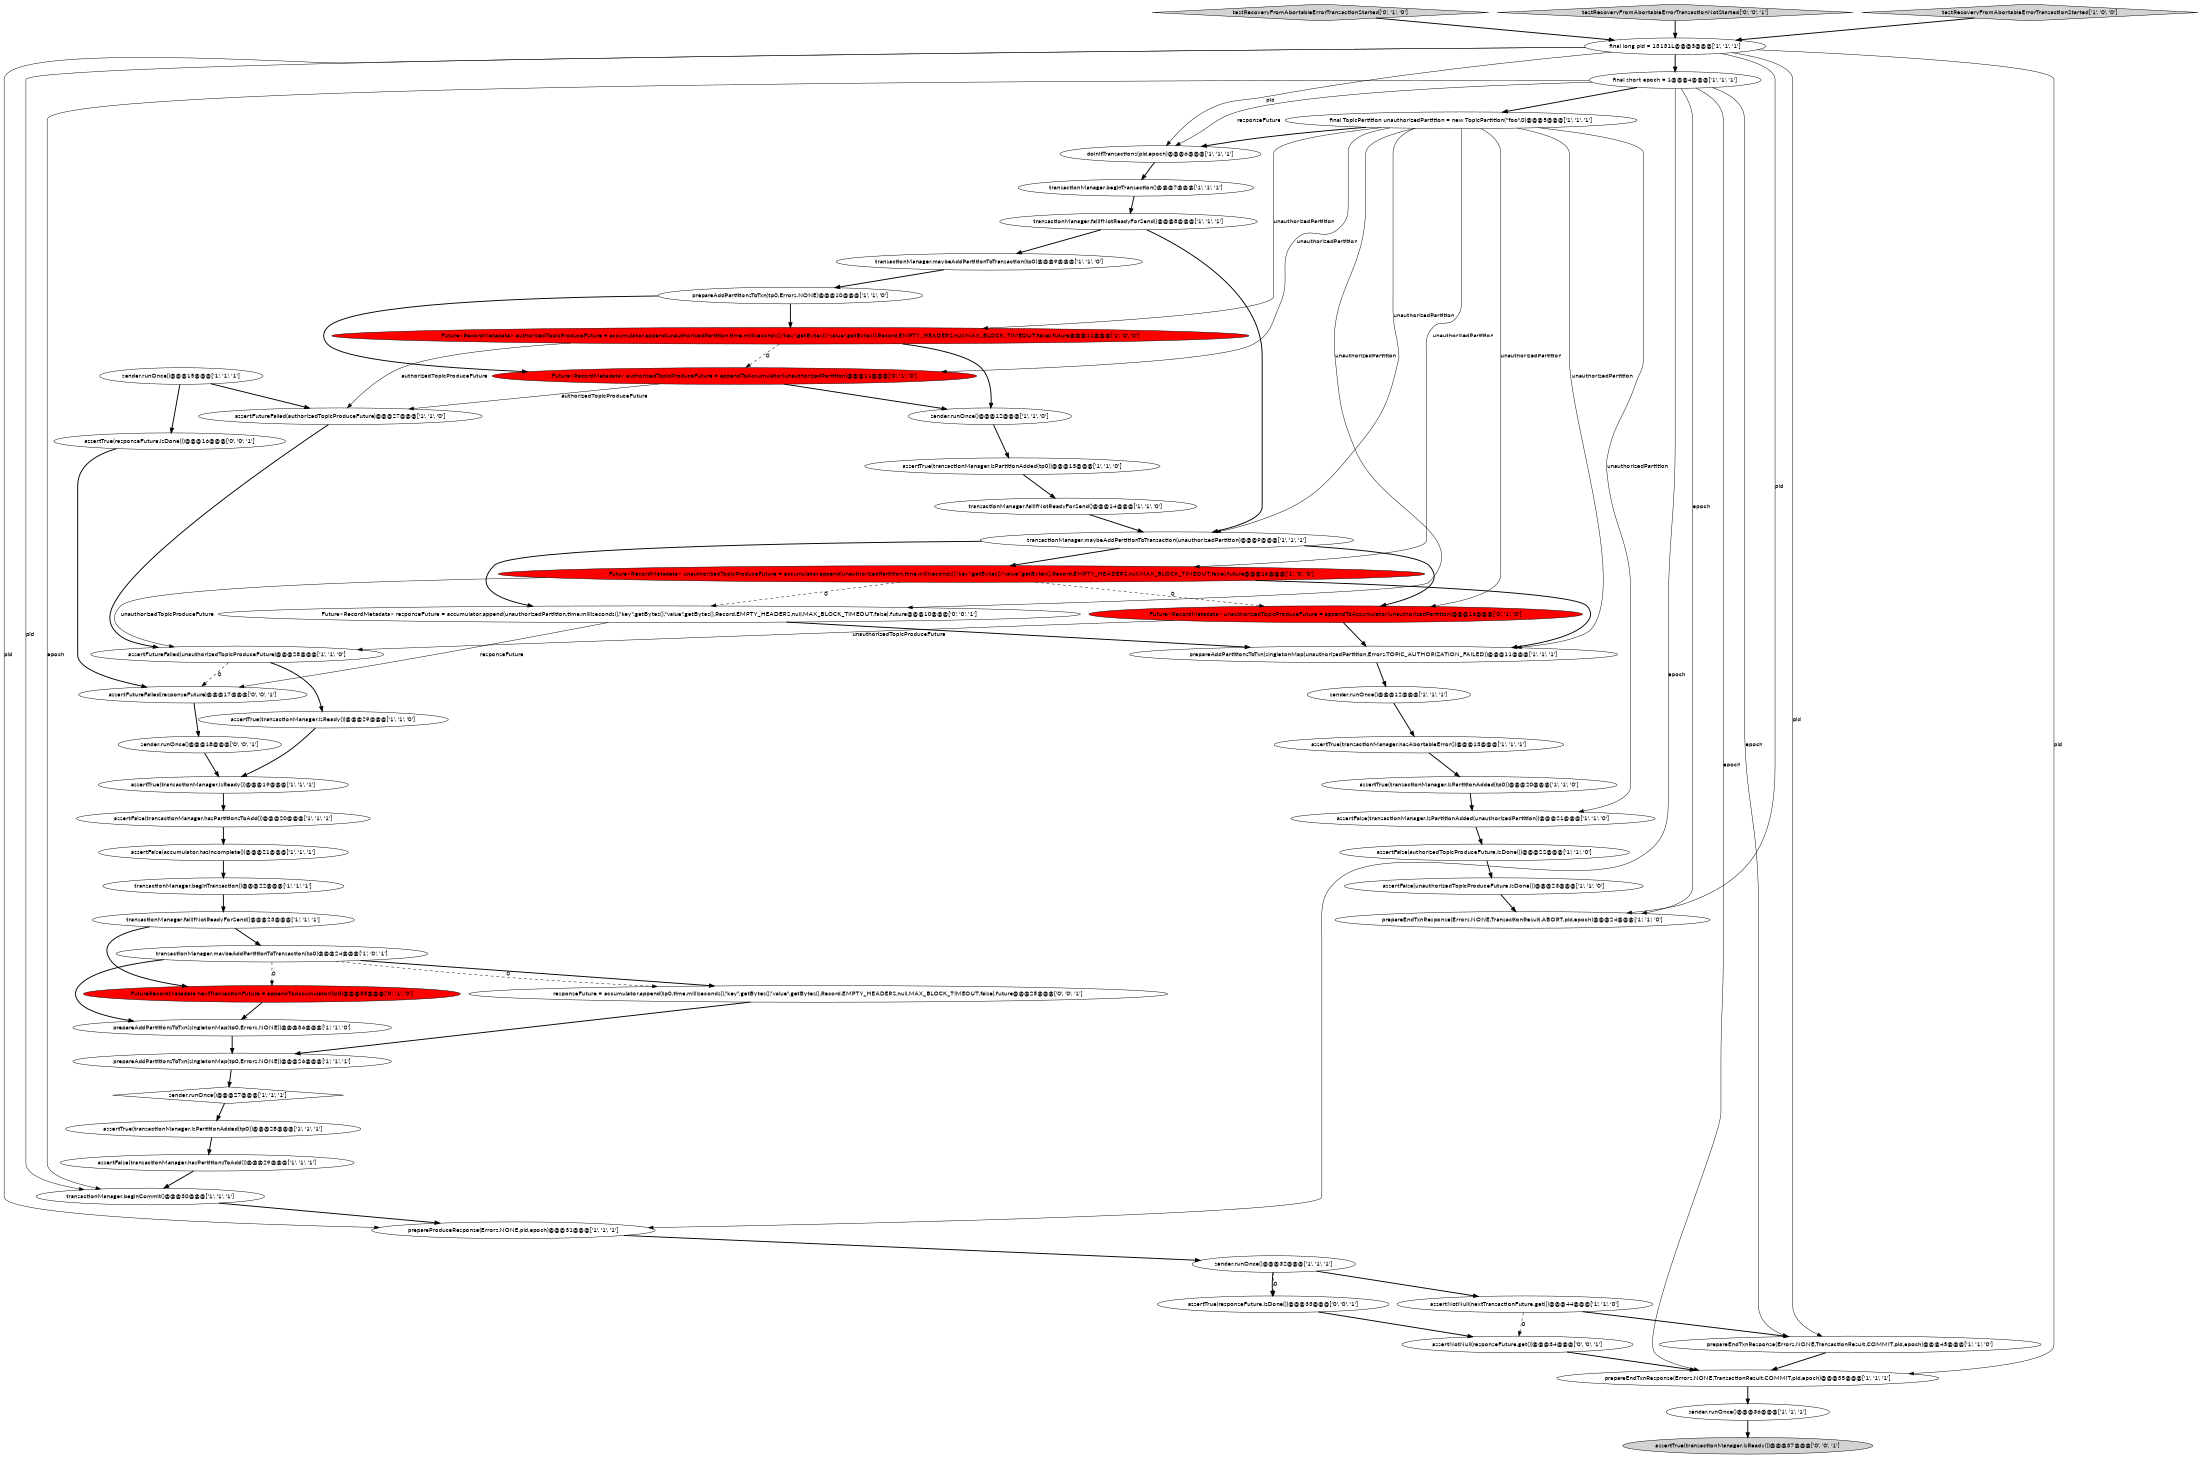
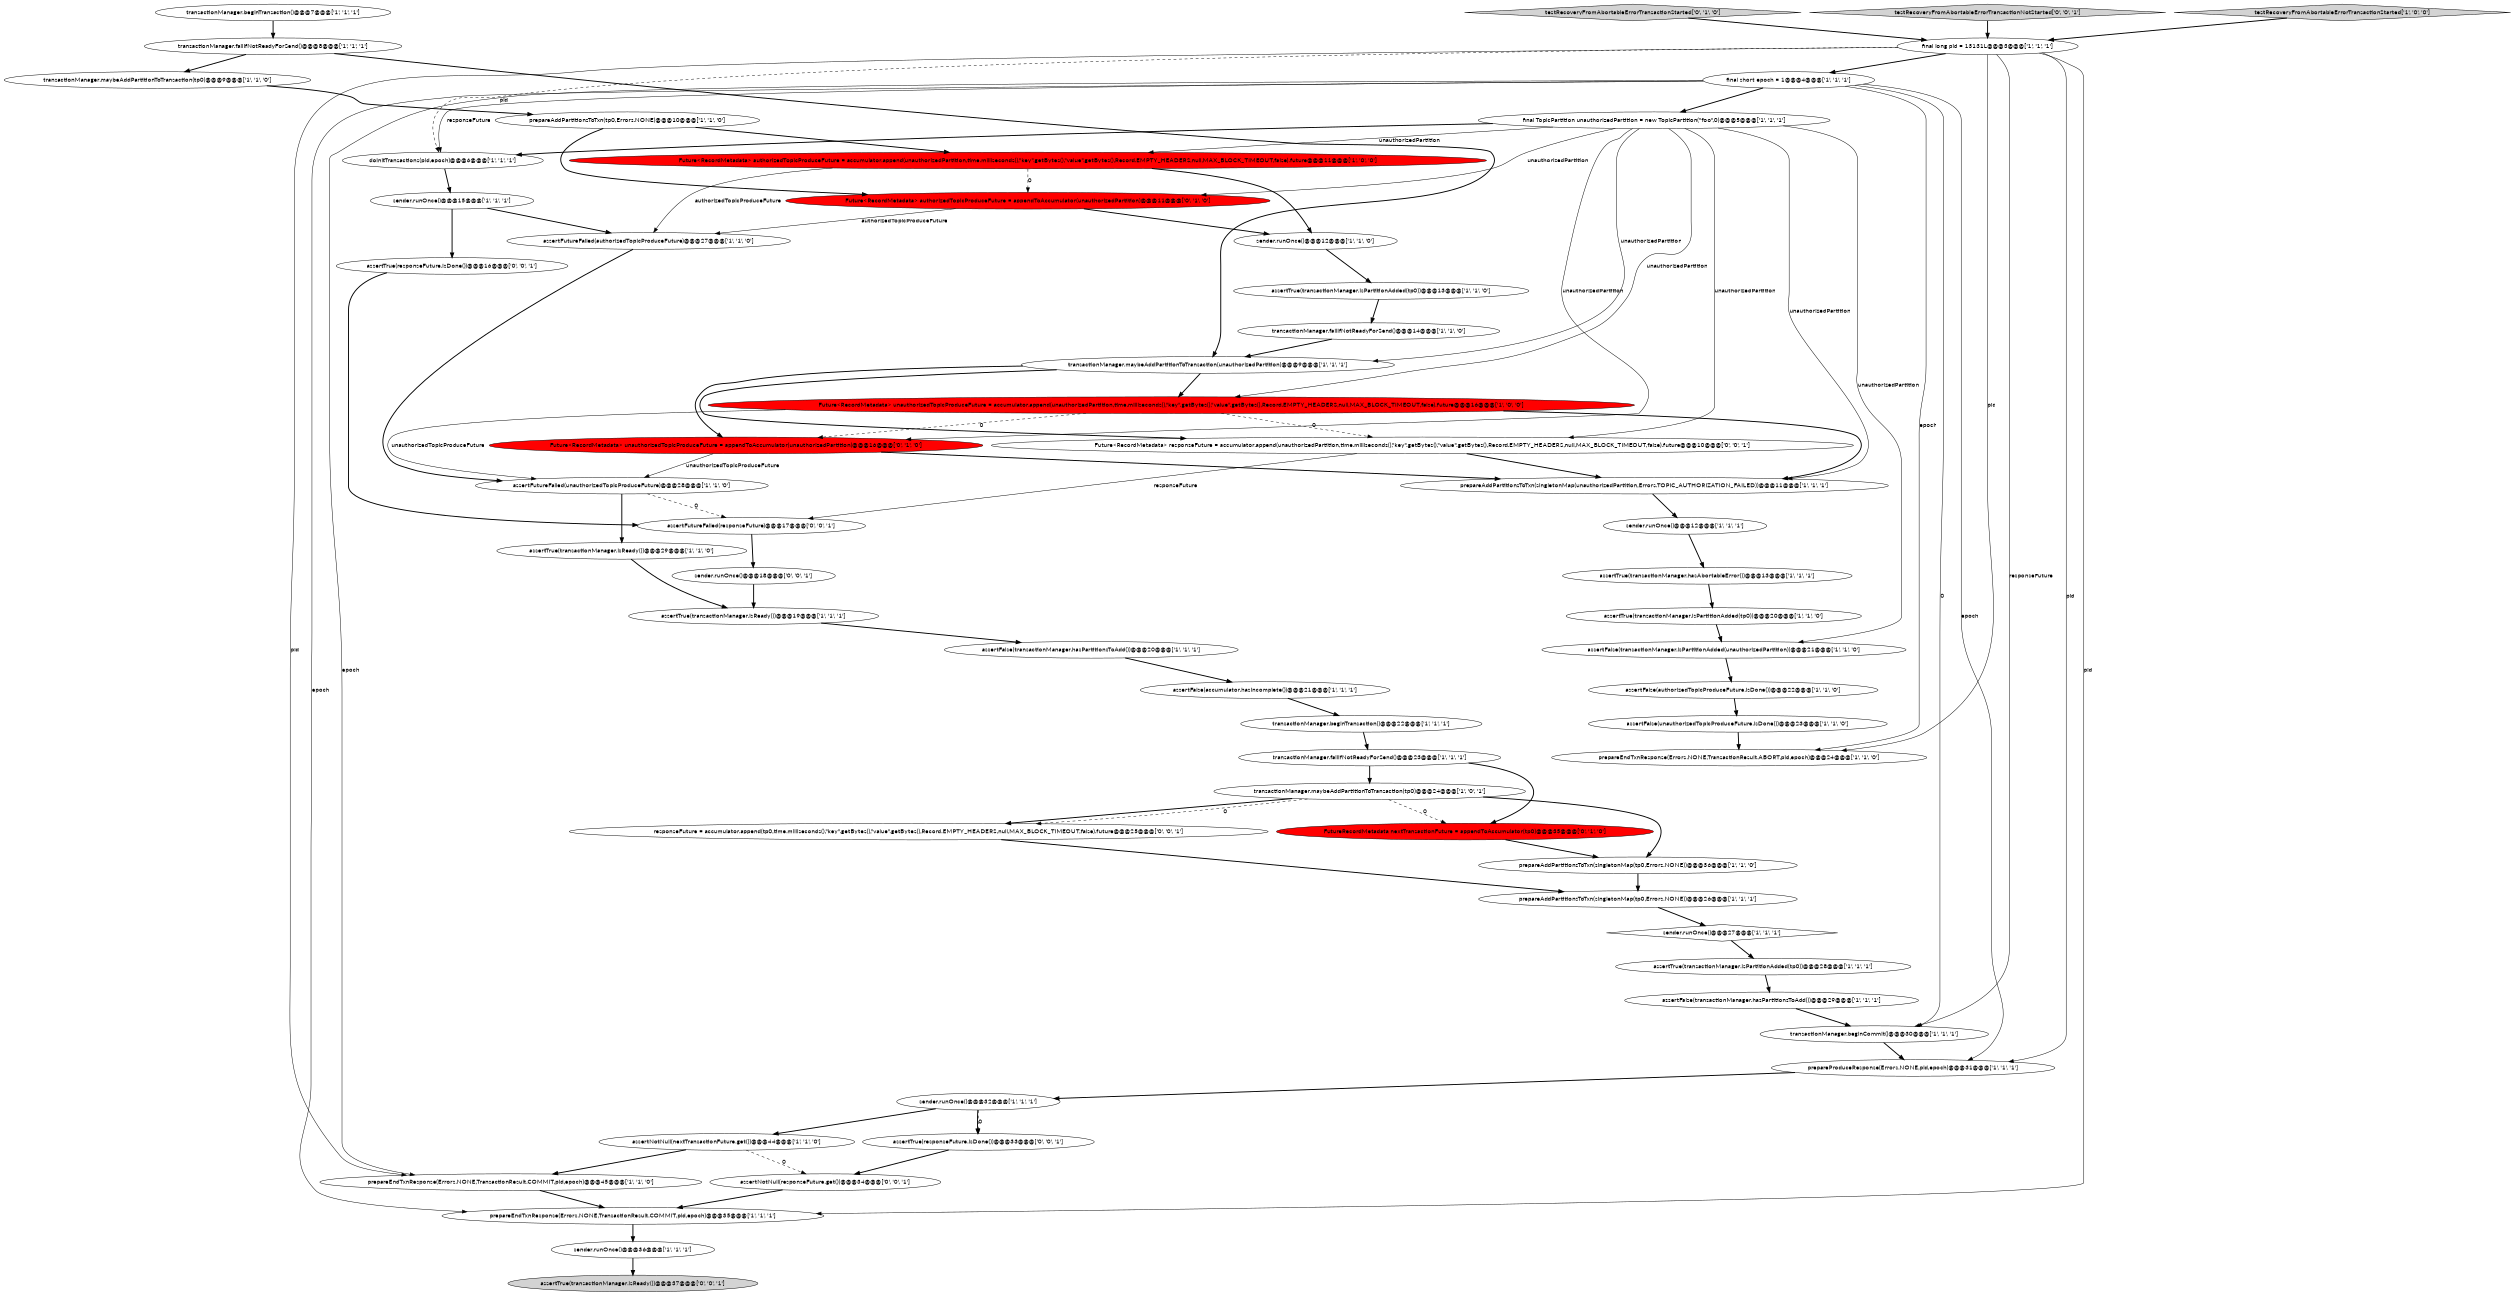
(1395, 77) -> (1146, 60)
(1150, 169) -> (447, 178)
(30, 634) -> (2031, 576)
(56, 654) -> (1942, 596)
